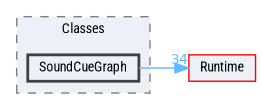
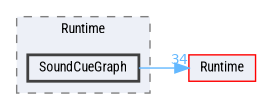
(83, 30) -> (83, 30)
